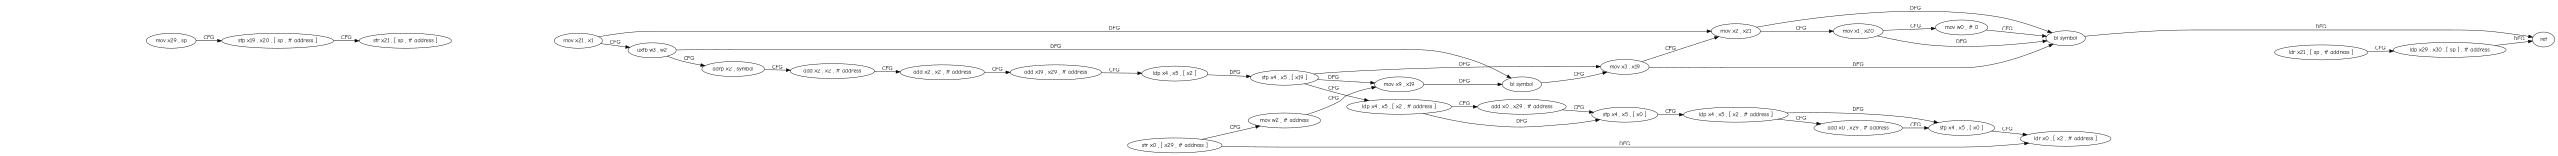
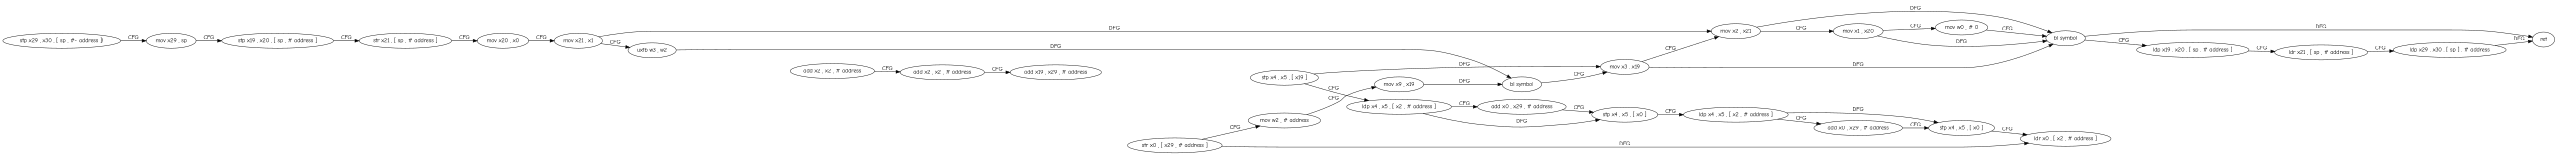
none -> (62, 41)
none -> (503, 41)
none -> (2193, 50)
(733, 69) -> none
(1175, 74) -> none
(1344, 81) -> none
